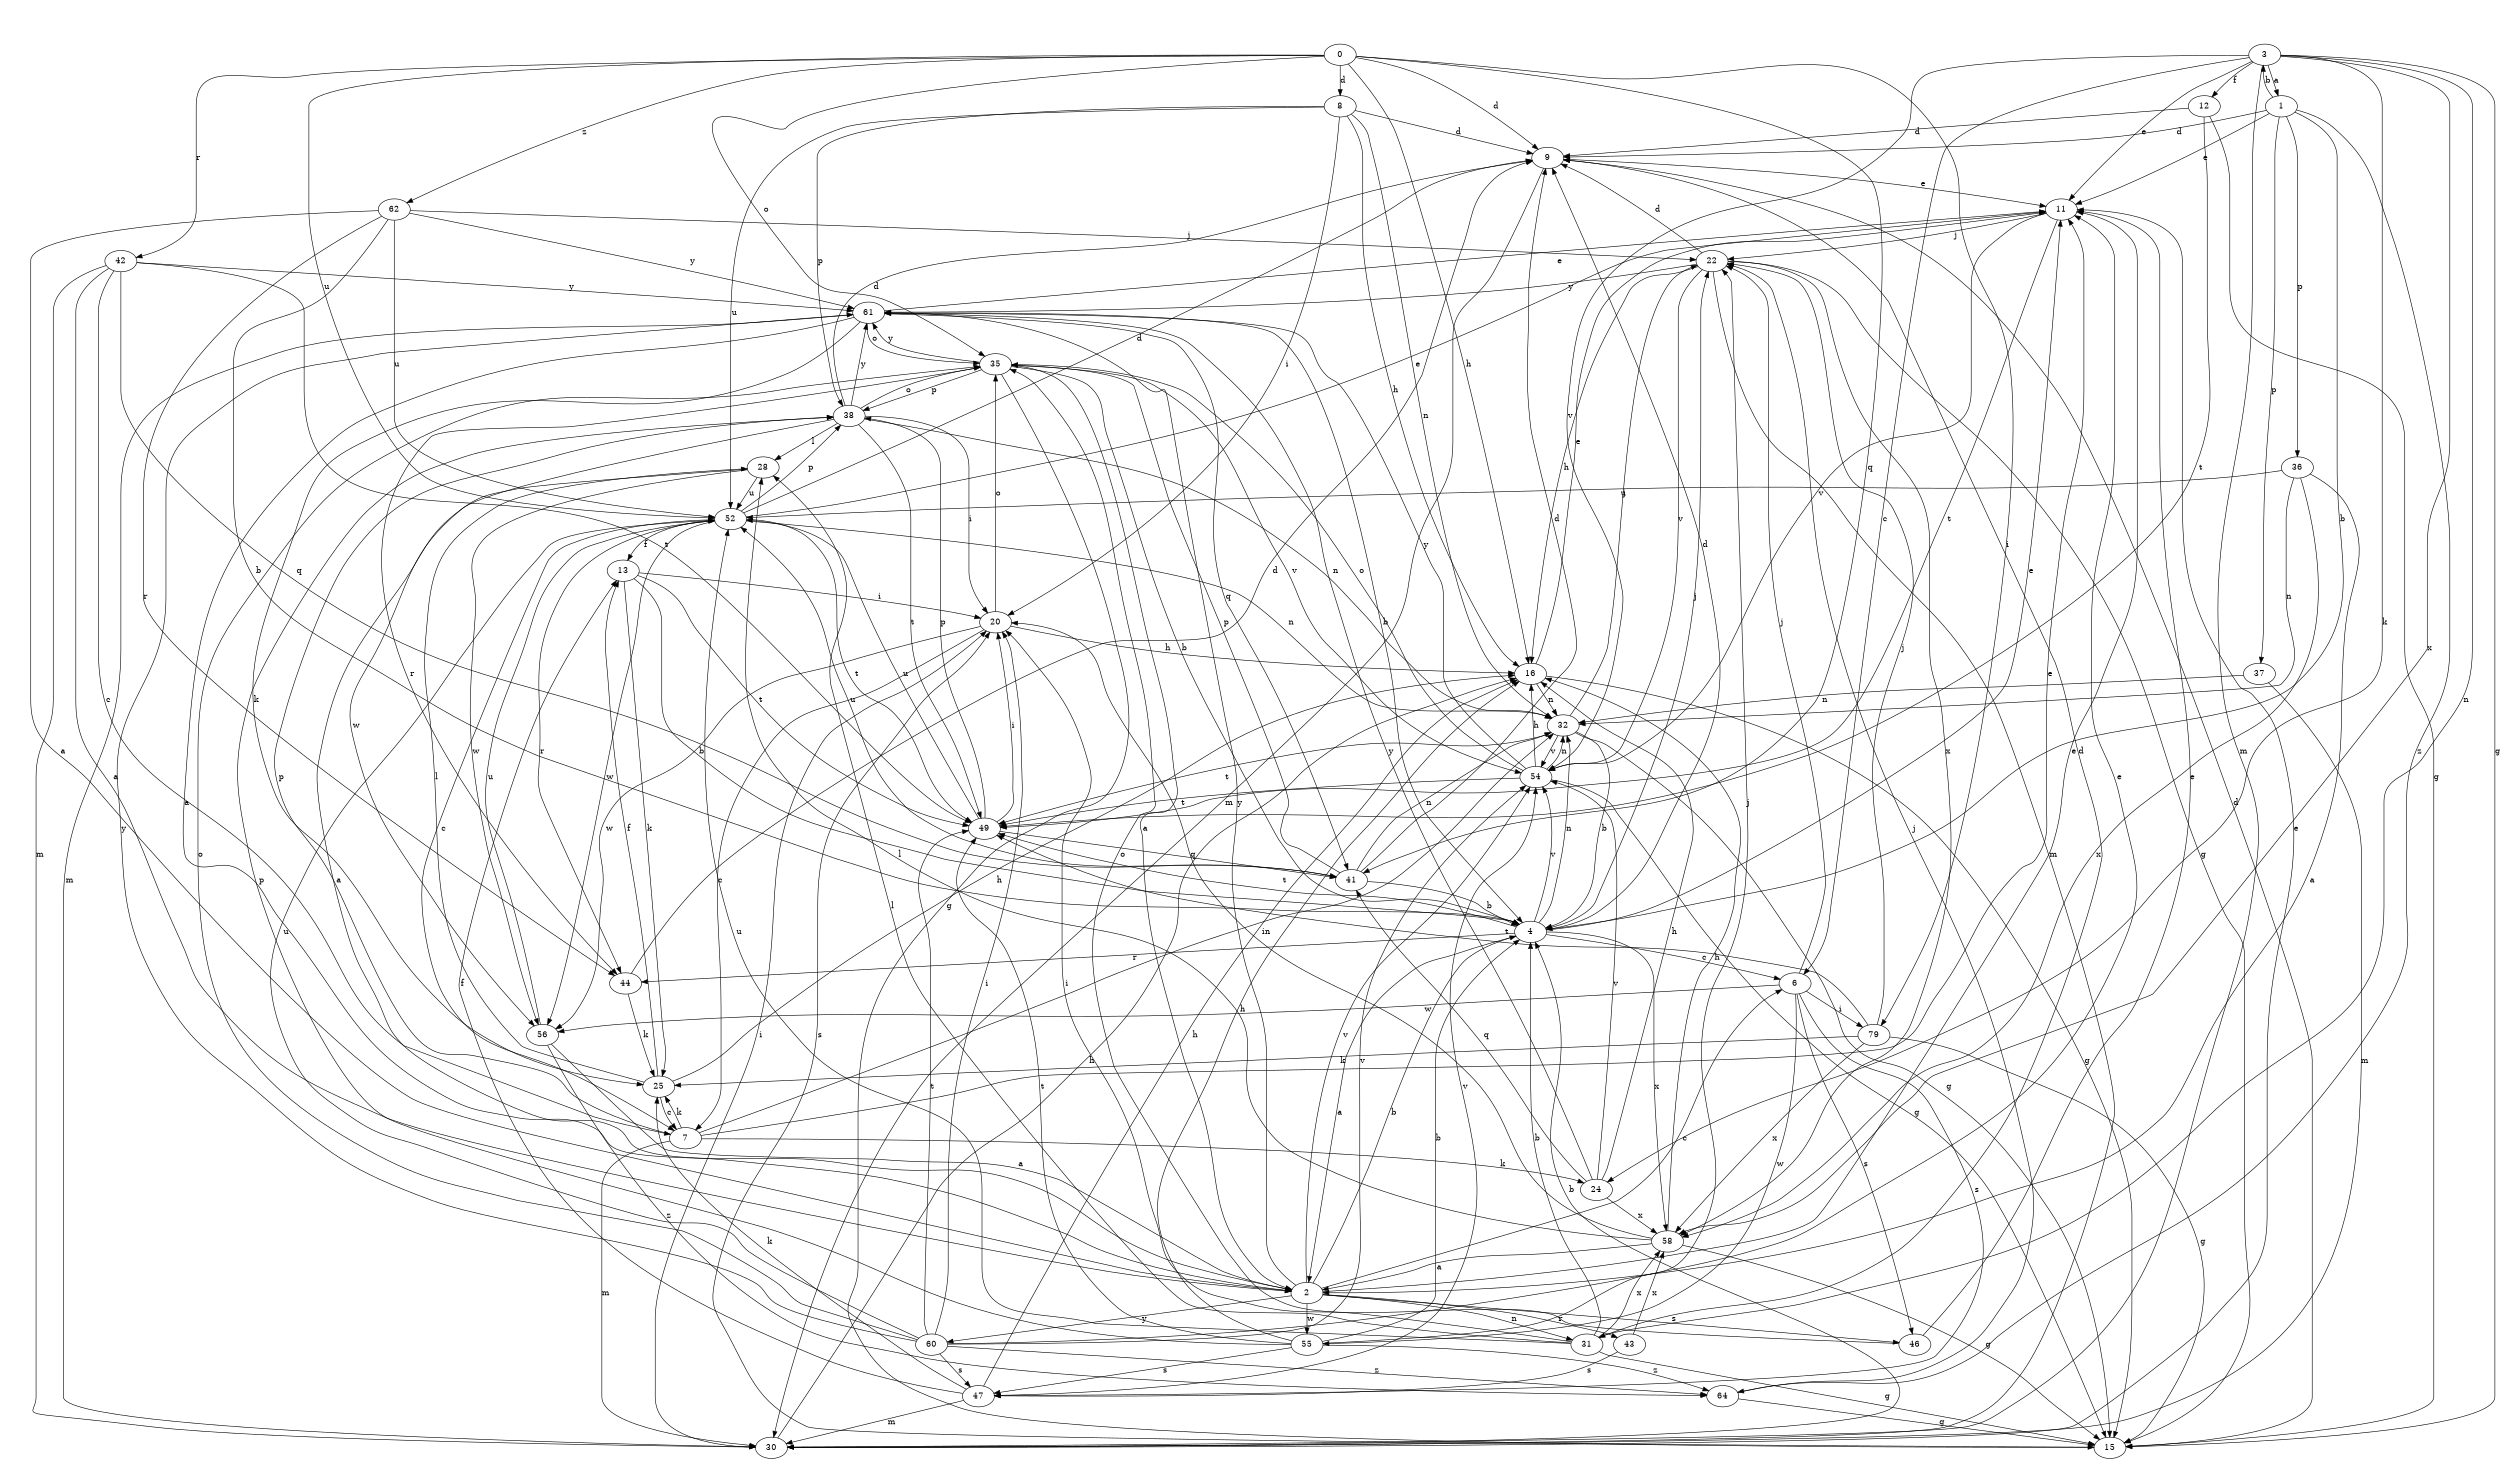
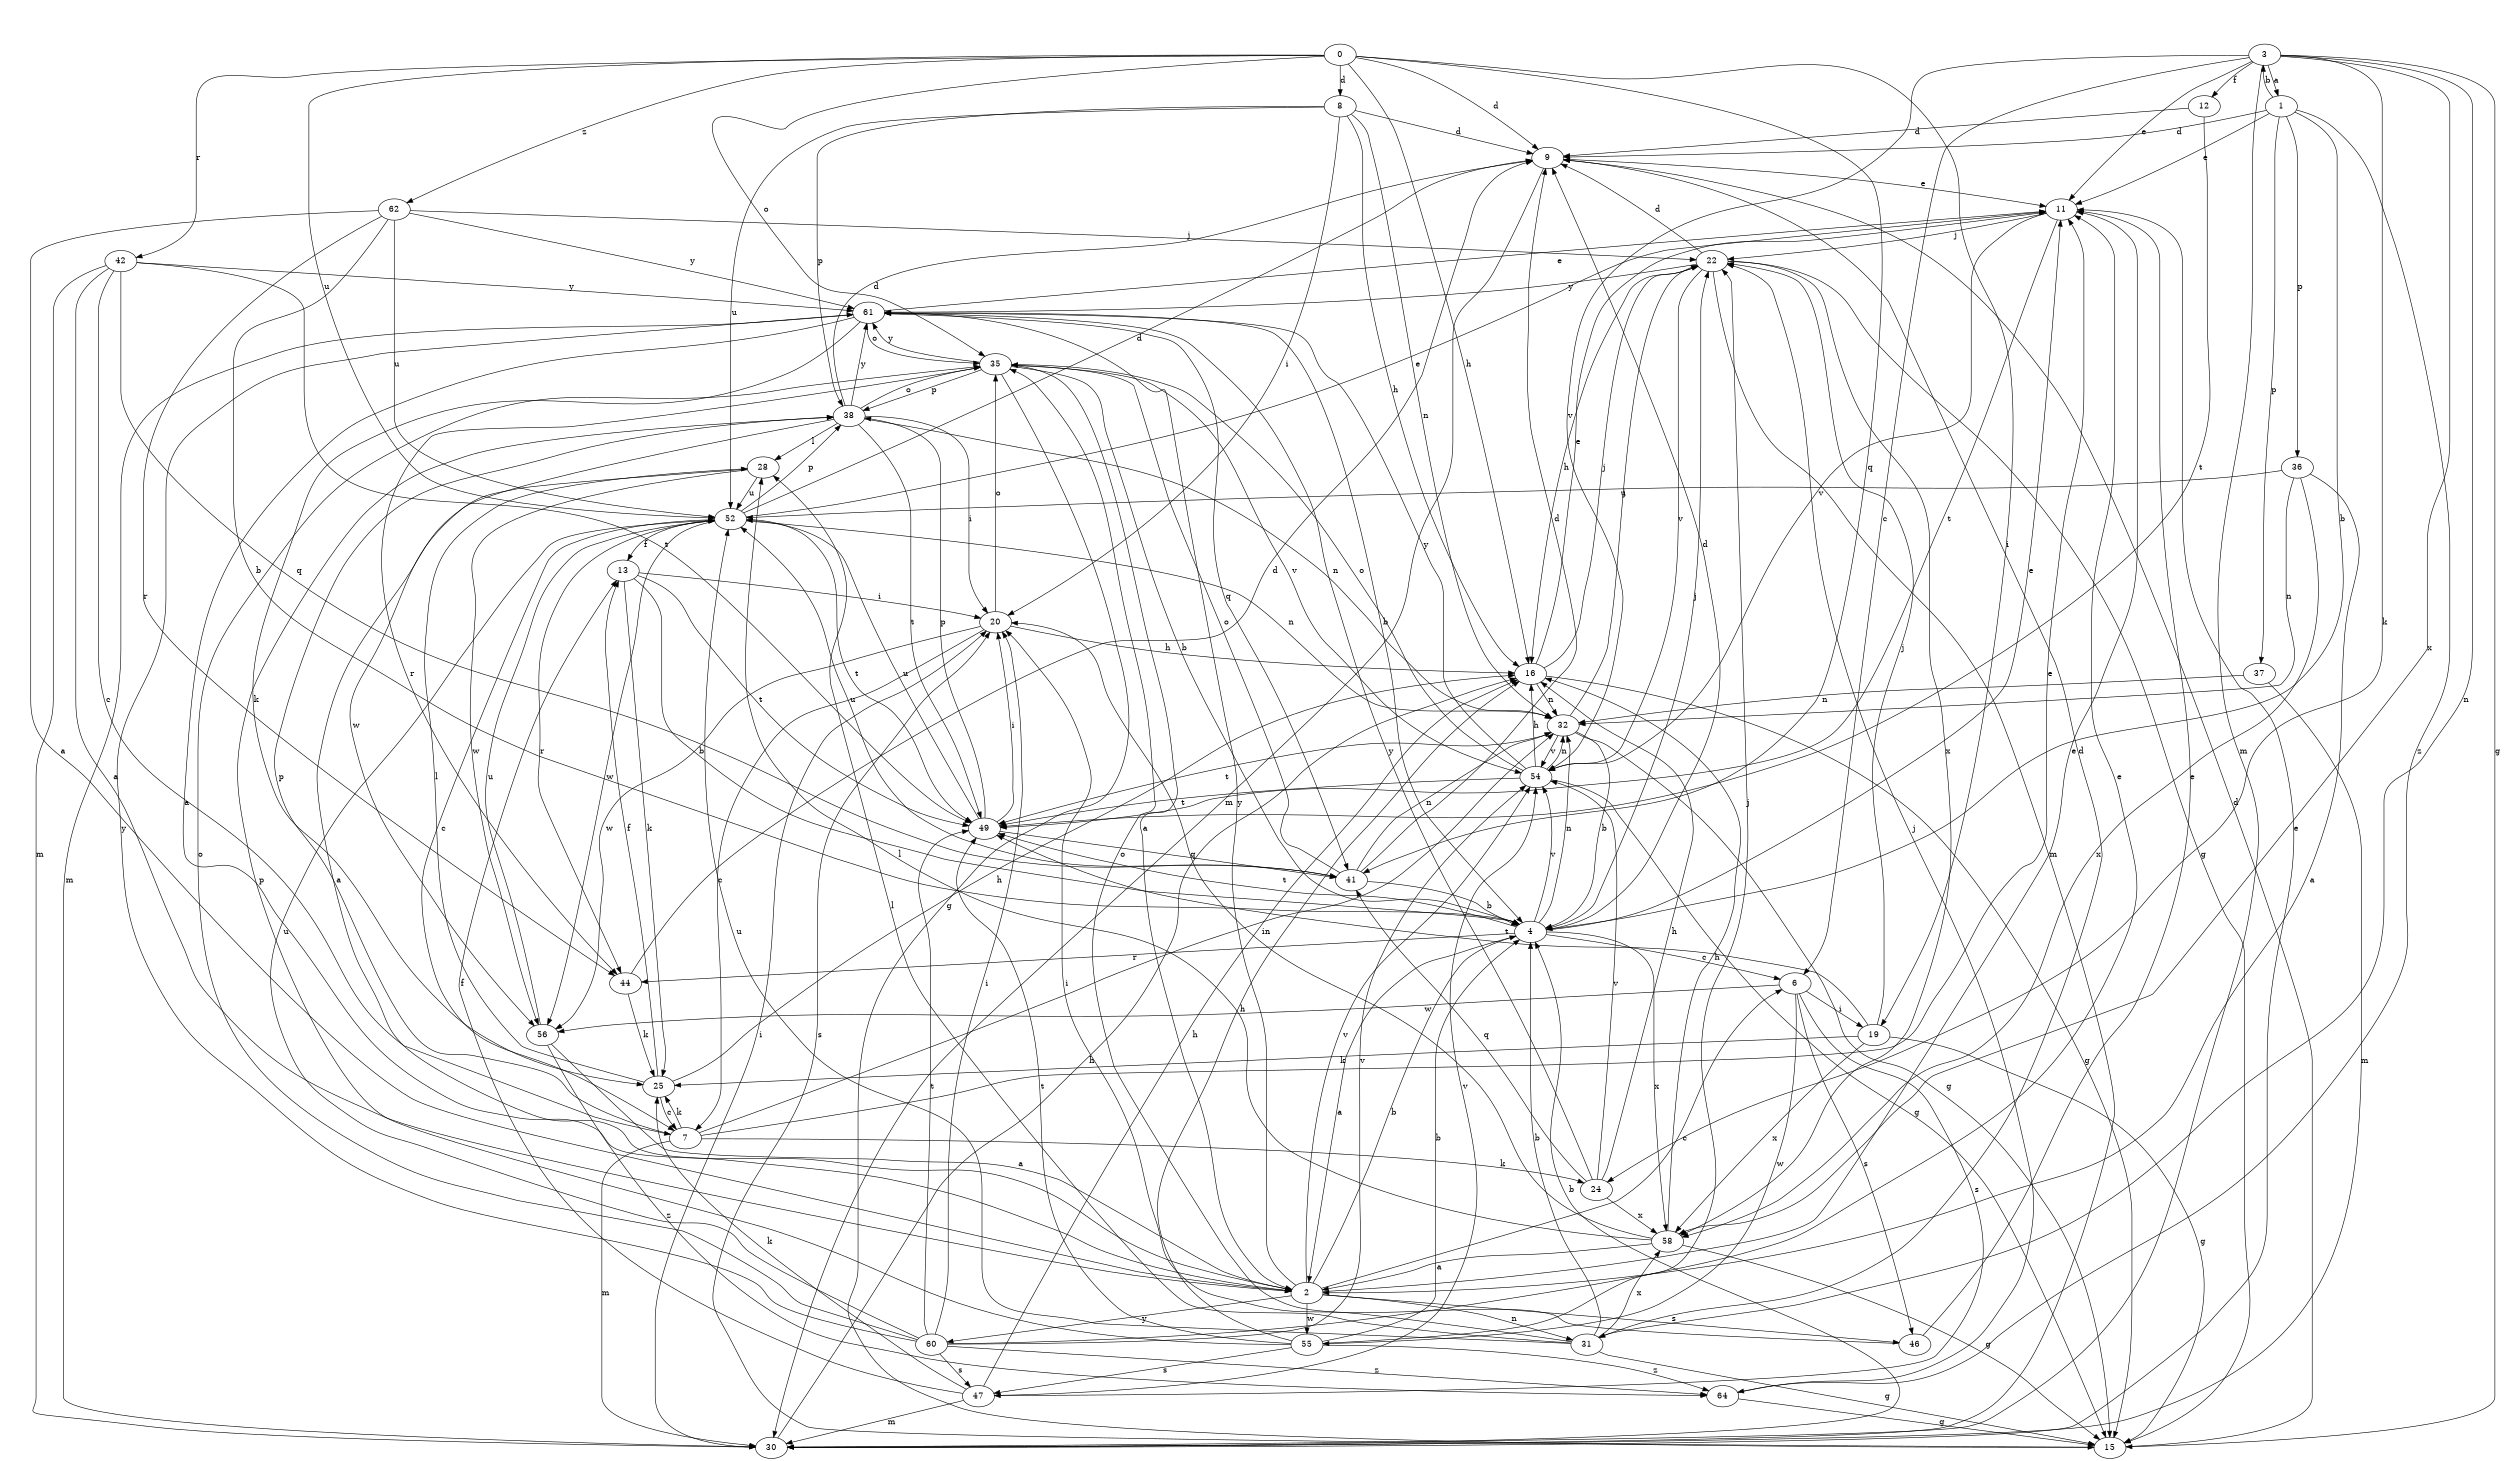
(1778, 616) -> (1603, 456)
(1227, 622) -> (1227, 622)
(2434, 857) -> none
(1874, 1035) -> (1874, 1035)
(1630, 1345) -> none
